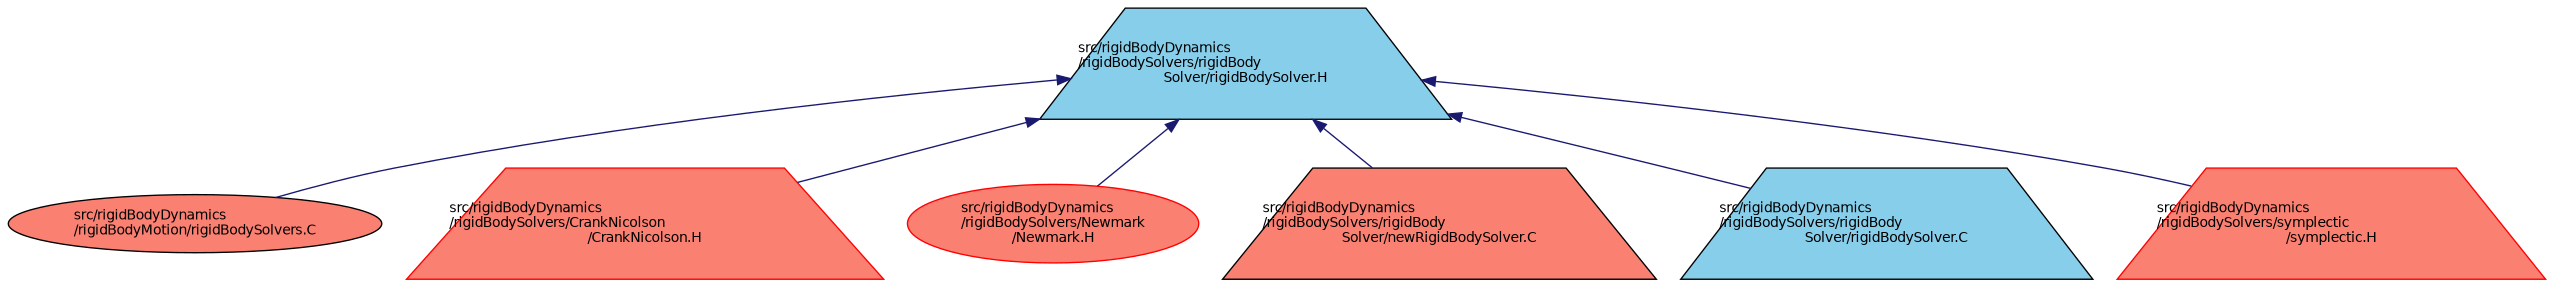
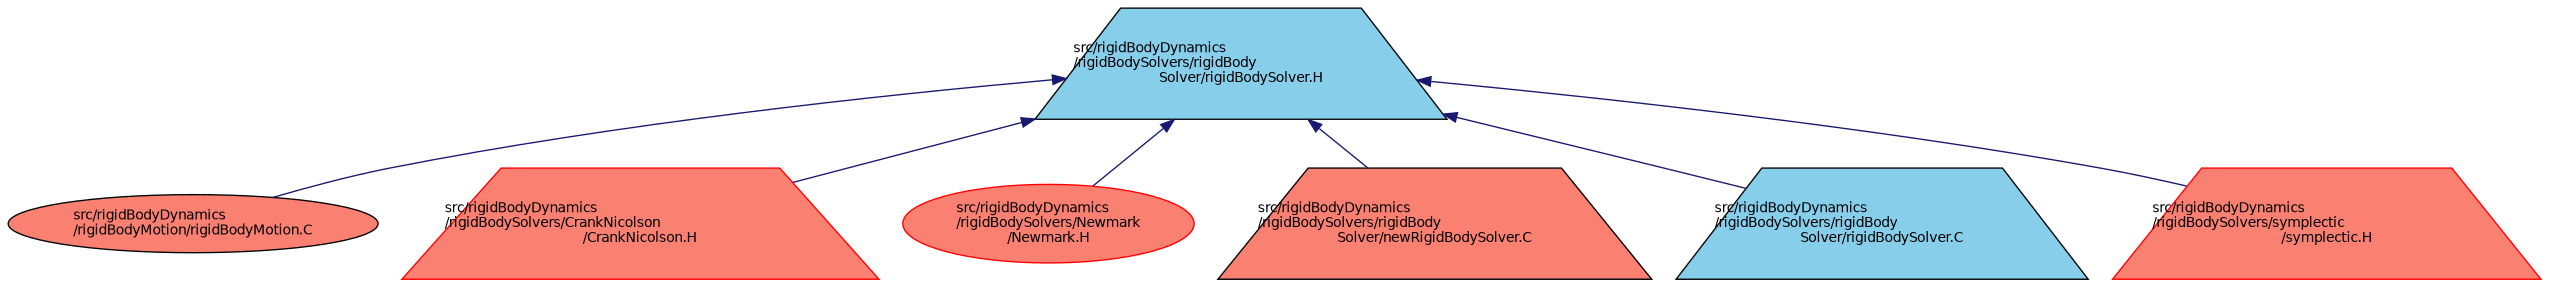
(195, 224) -> (193, 224)
